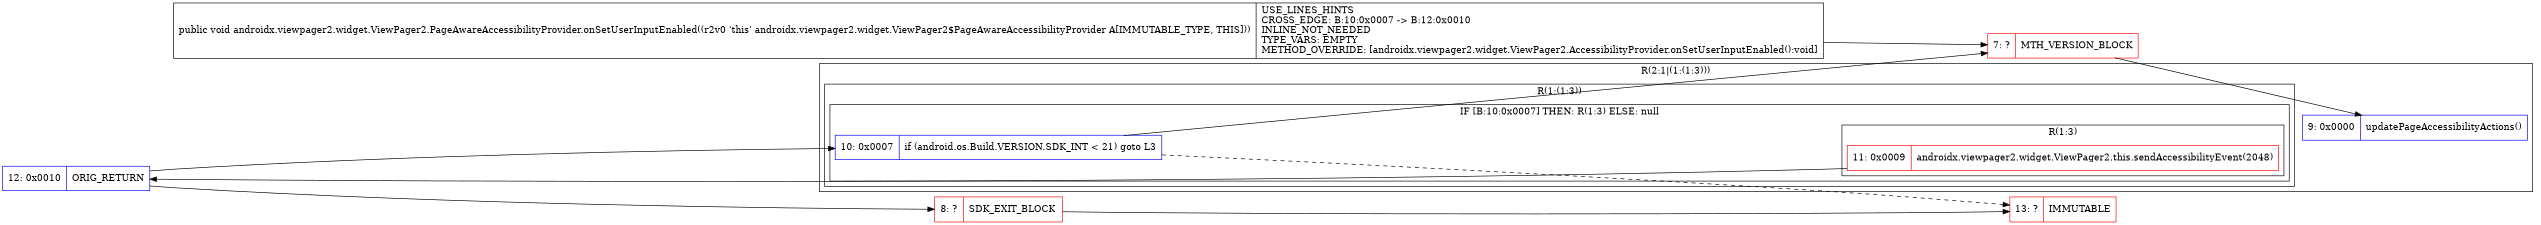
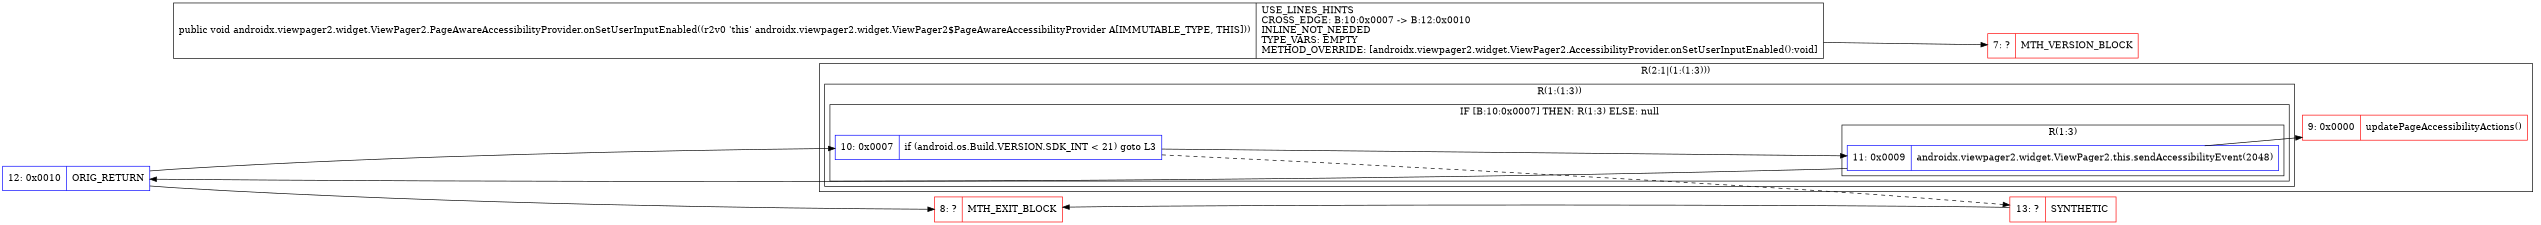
(2247, 89) -> (2250, 142)
(1552, 95) -> (1501, 152)
(2415, 128) -> (2415, 128)
(2063, 158) -> (2063, 158)
(1012, 209) -> (1012, 209)
(2080, 209) -> (2080, 209)
(1533, 214) -> (1539, 205)
